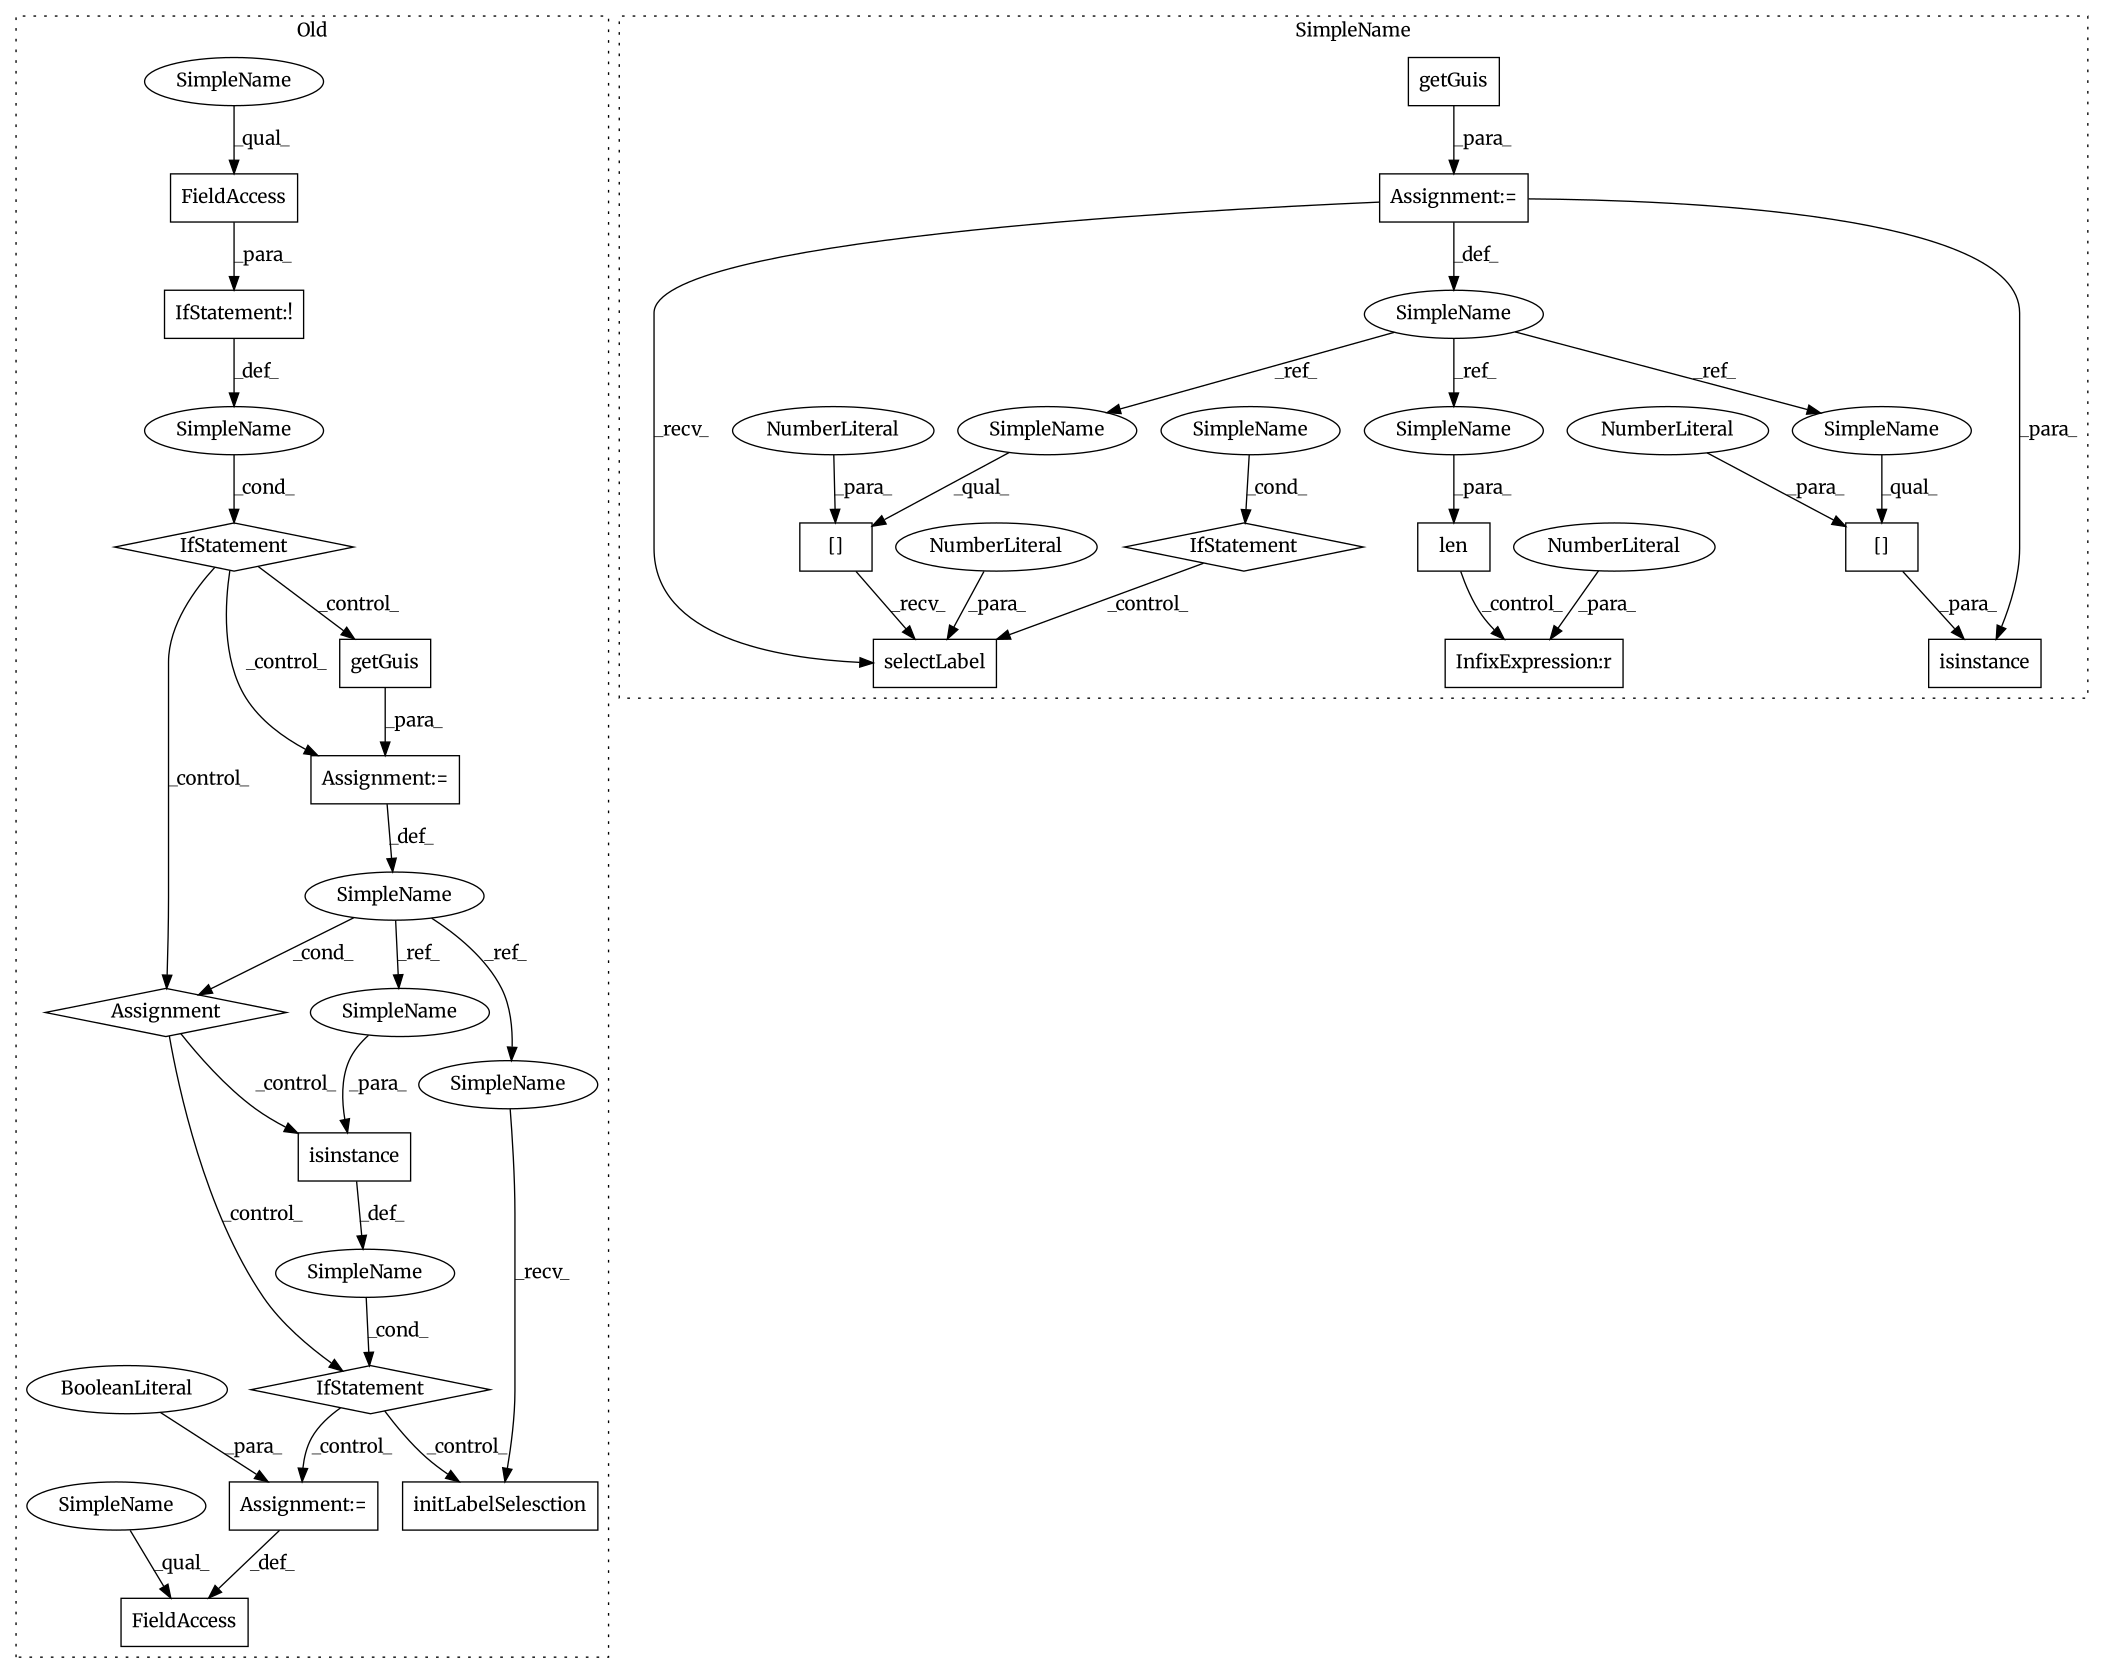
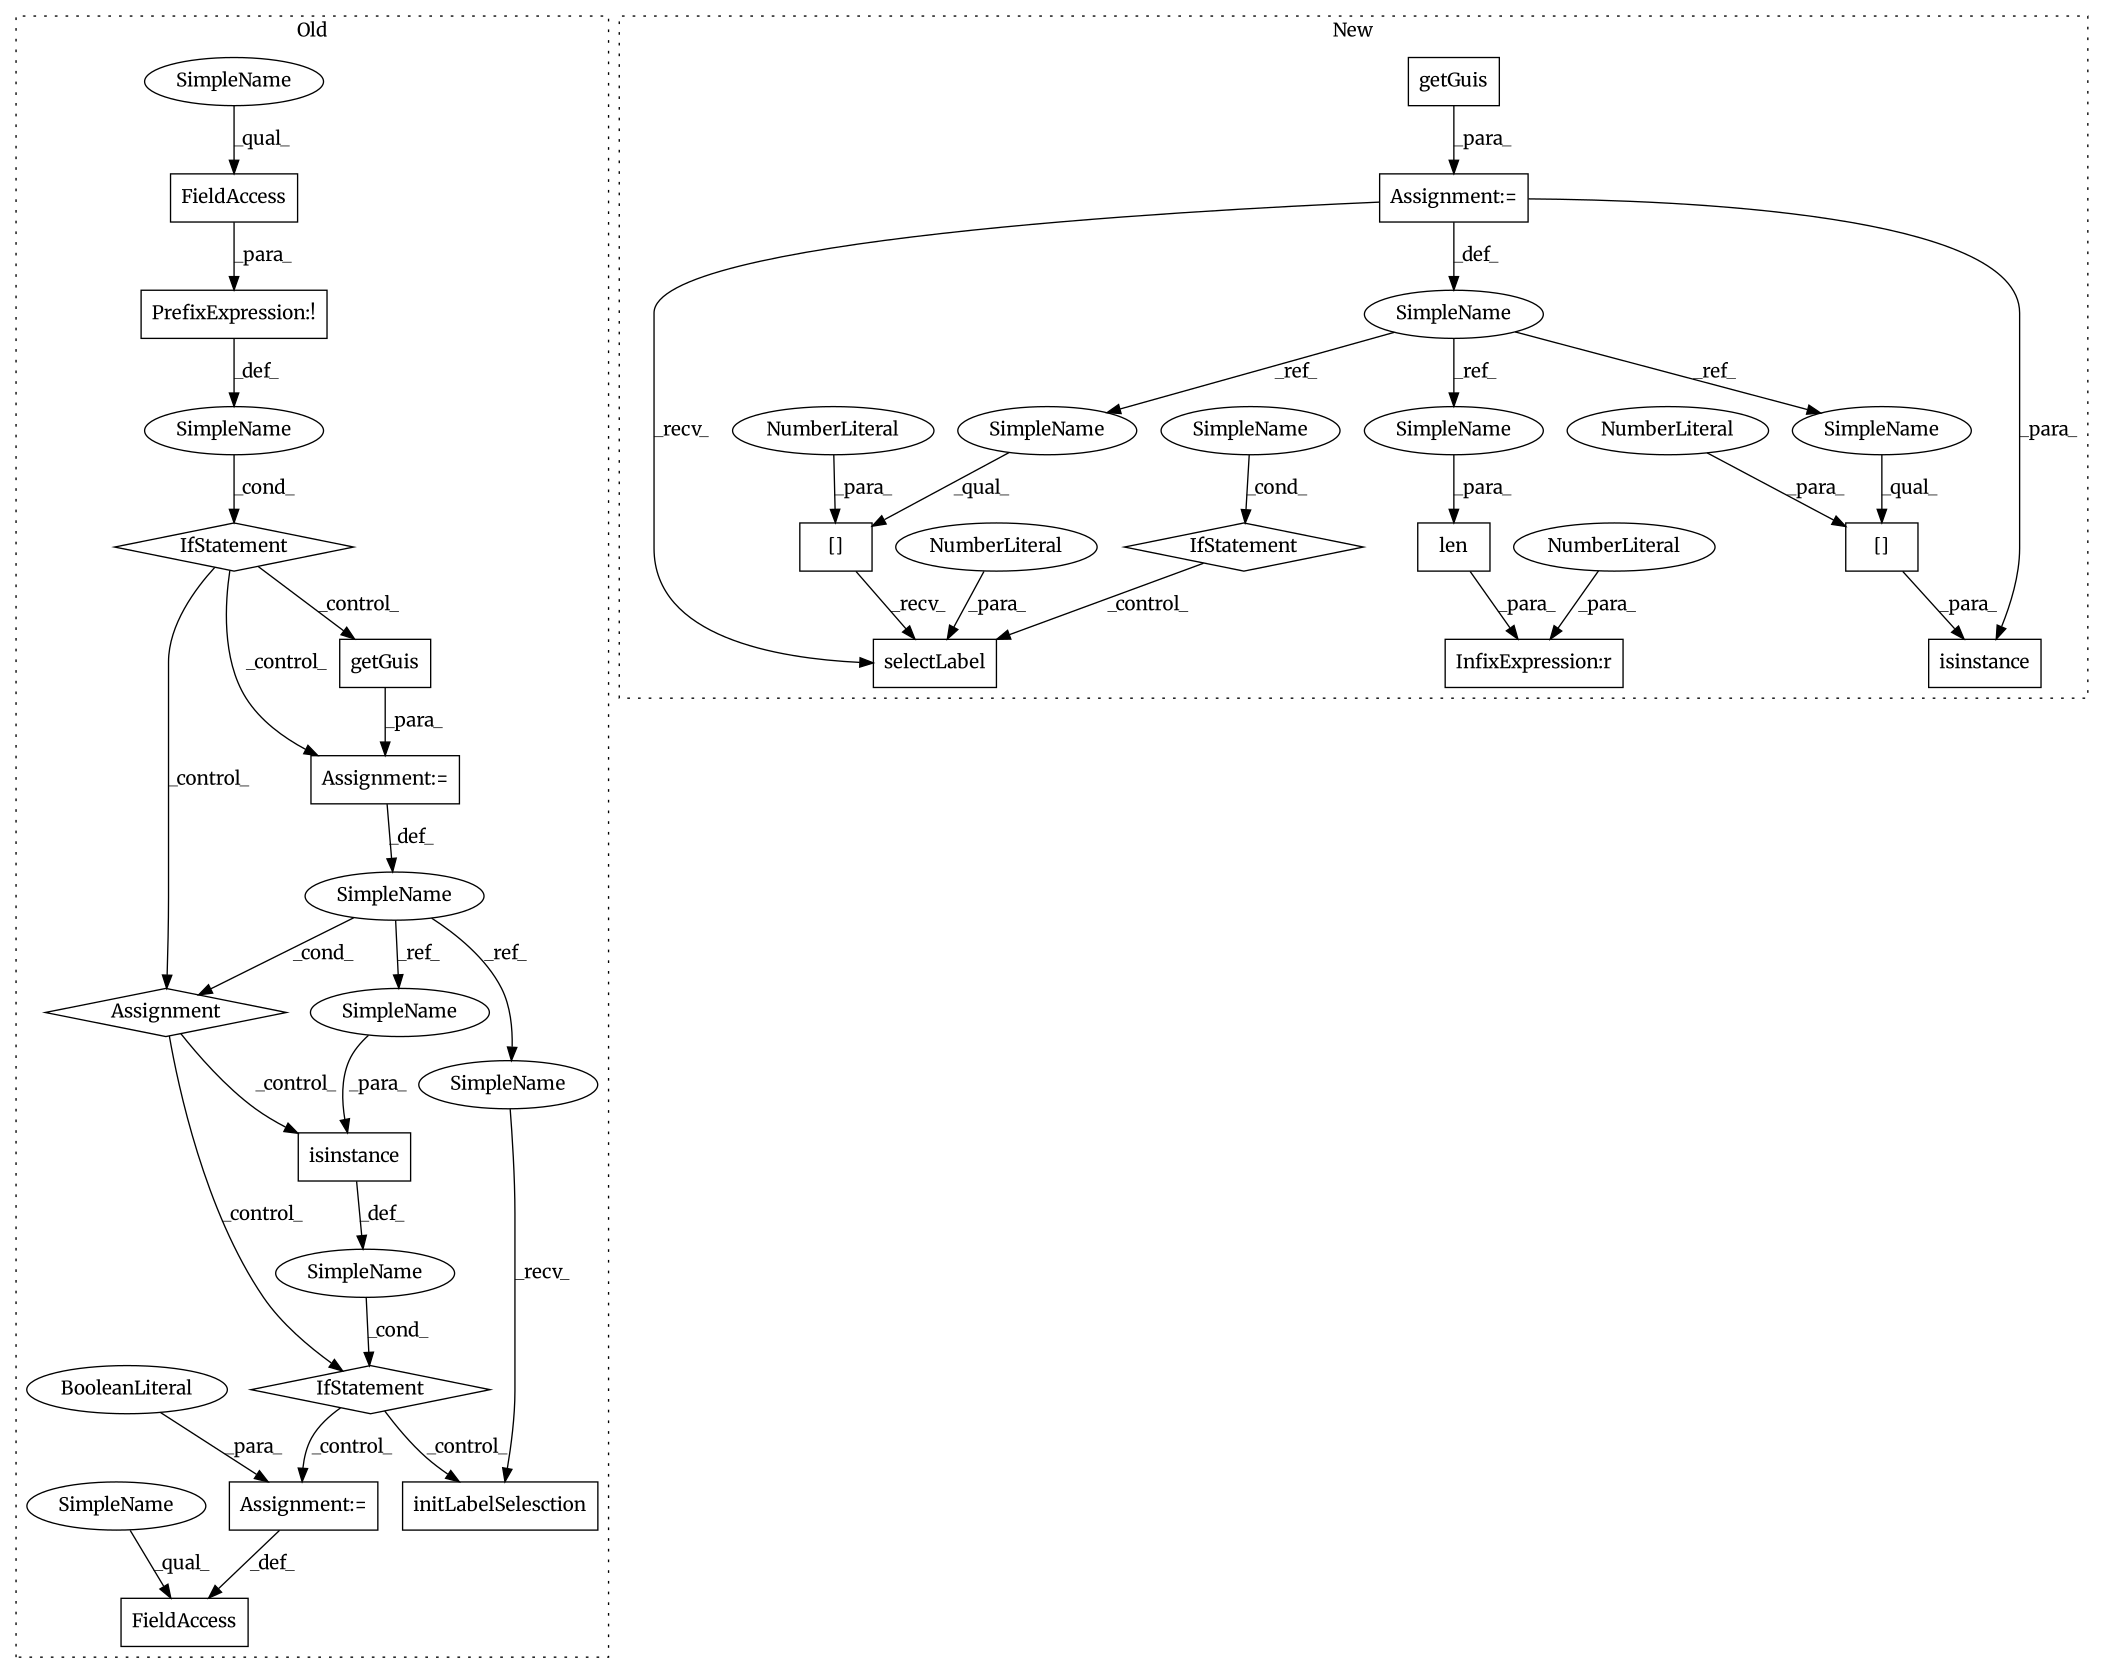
(1354, 31) -> (1354, 31)
(234, 314) -> (234, 314)
(1523, 605) -> (1527, 605)
